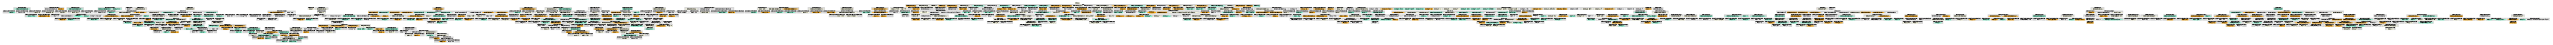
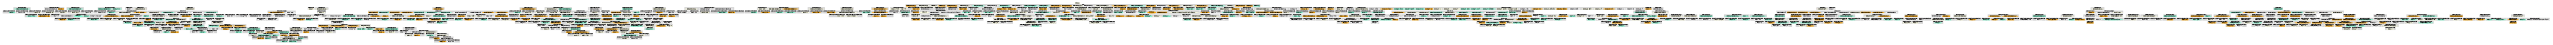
(1082, 9) -> (1082, 9)
(1221, 20) -> (1221, 20)
